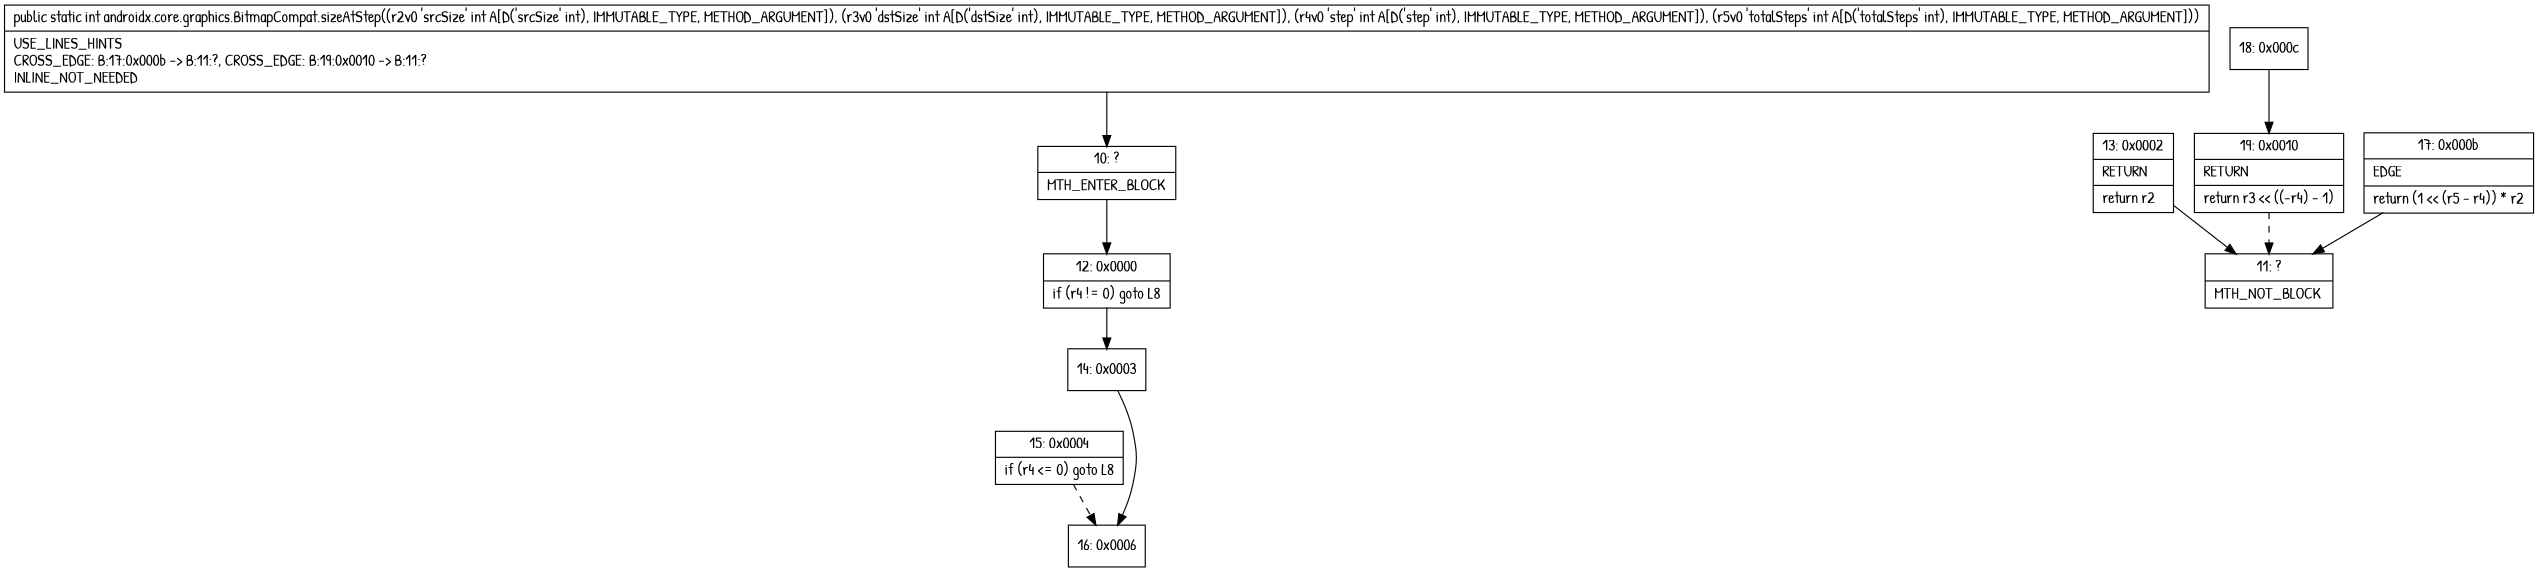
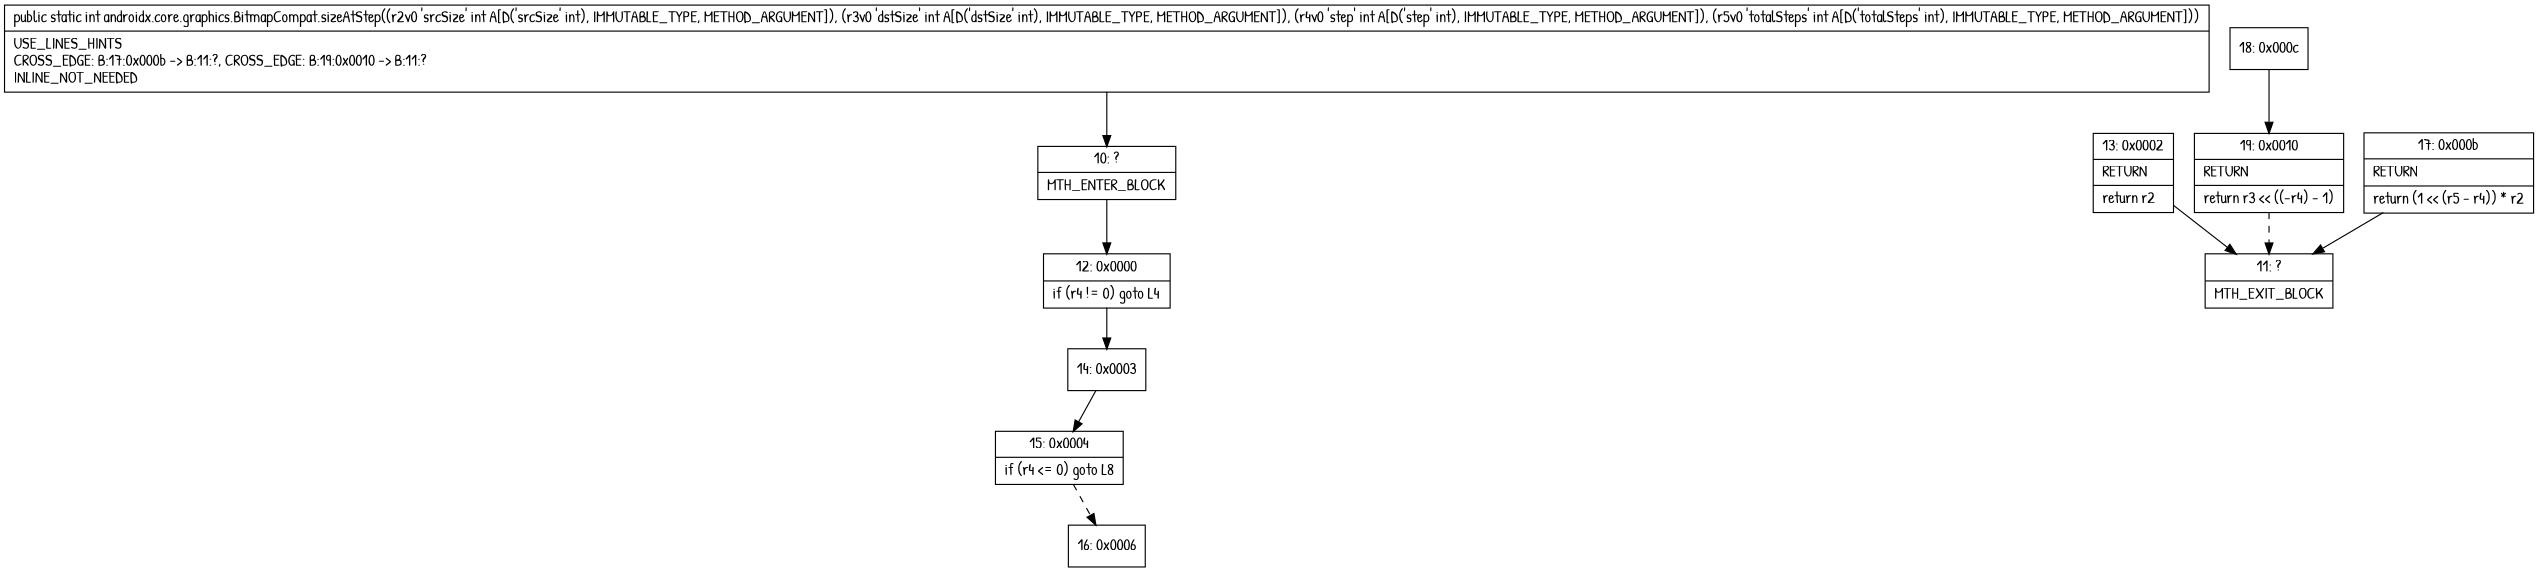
(2388, 172) -> (2396, 172)
(1107, 294) -> (1106, 294)
(2268, 294) -> (2269, 294)
(1136, 452) -> (1087, 406)
